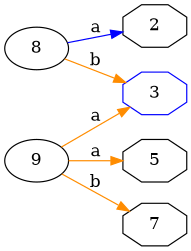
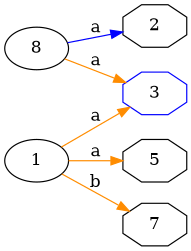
(96, 61) -> (96, 61)
(37, 161) -> (37, 161)
